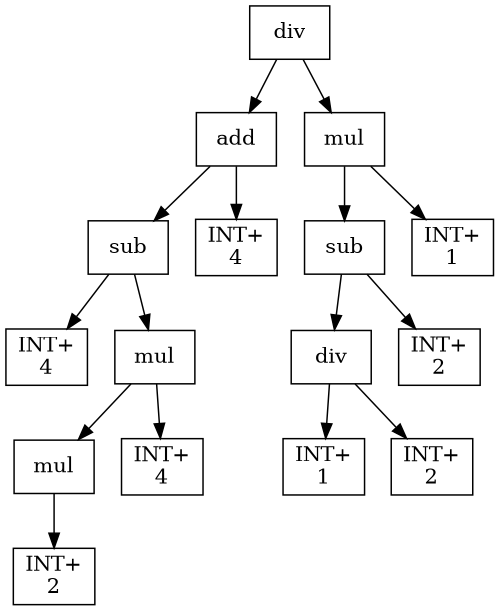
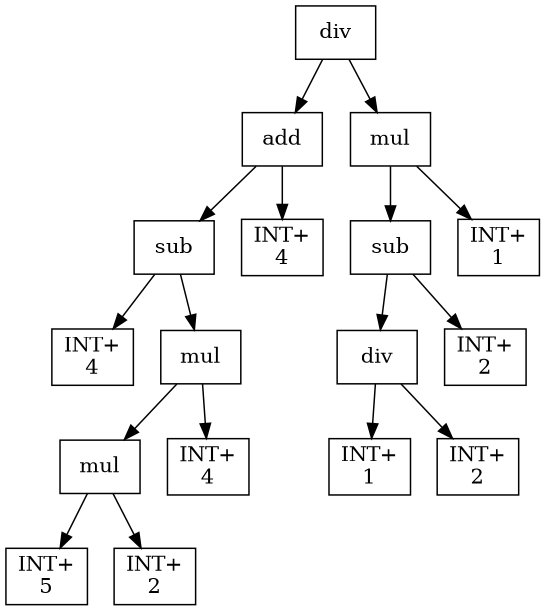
none -> (47, 576)
